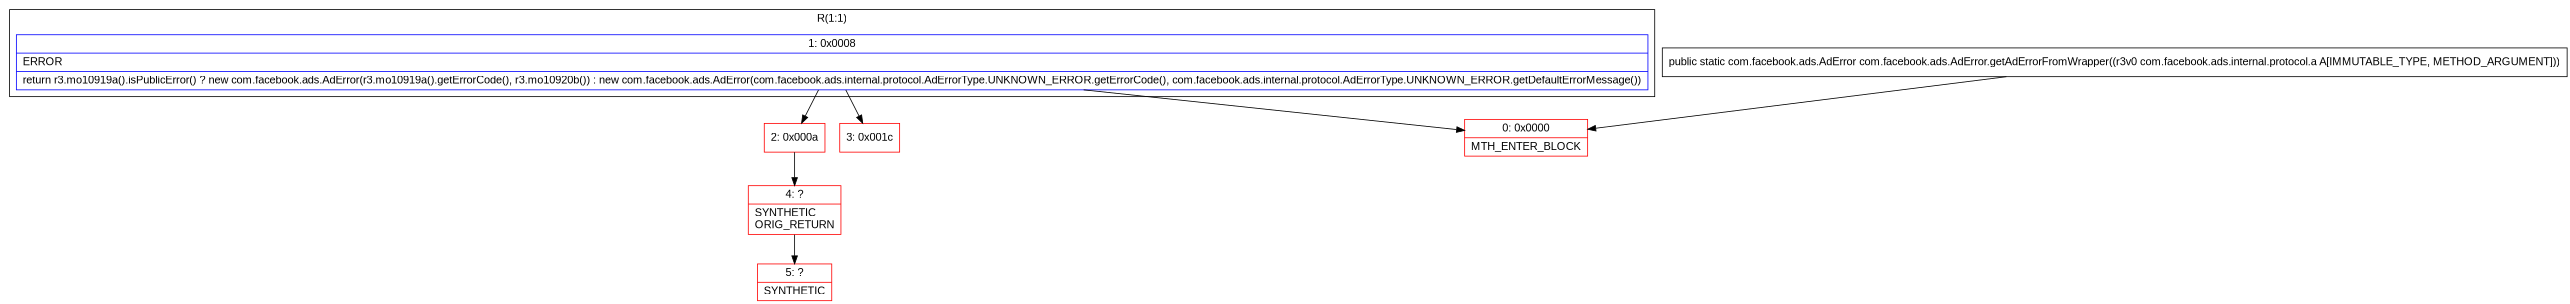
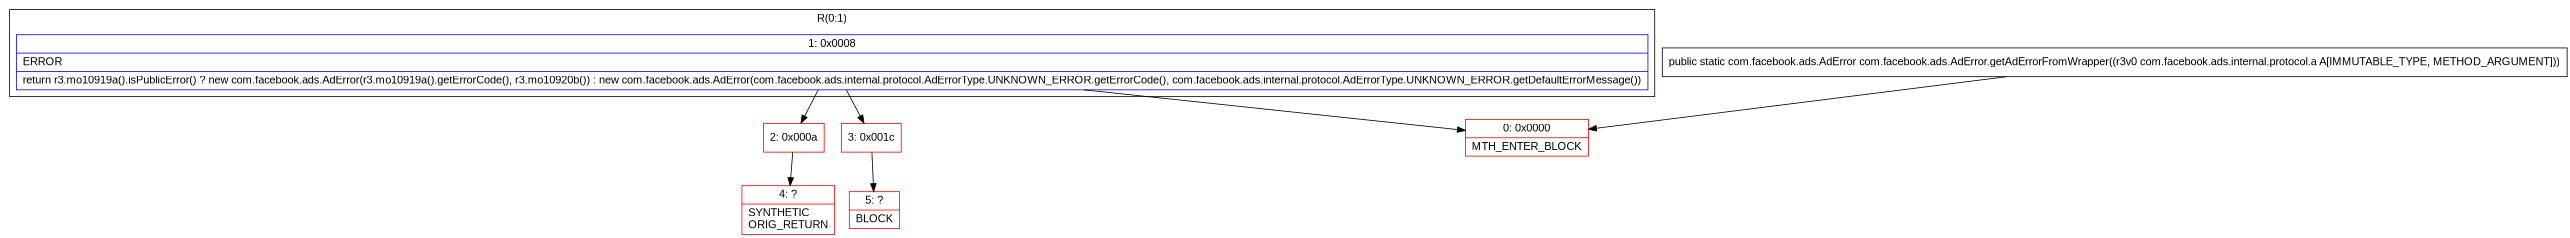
(832, 19) -> (832, 19)
(795, 245) -> (873, 168)
(795, 291) -> (874, 219)
